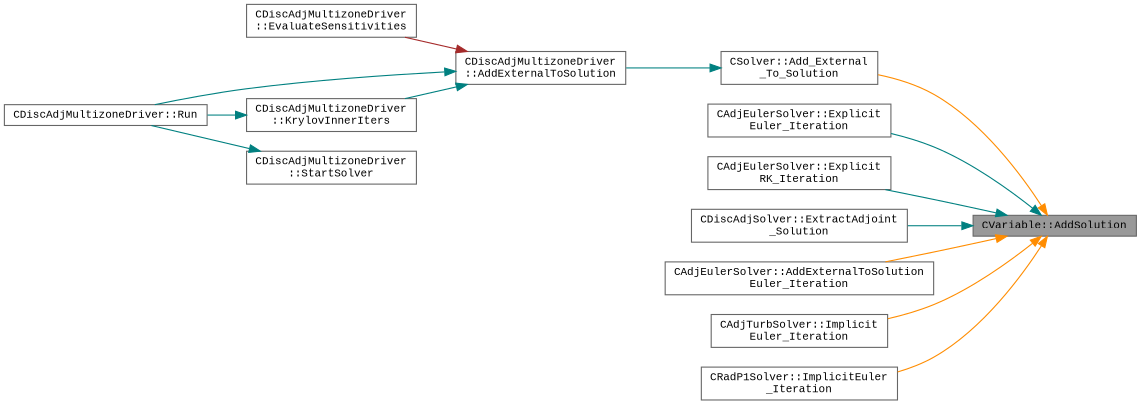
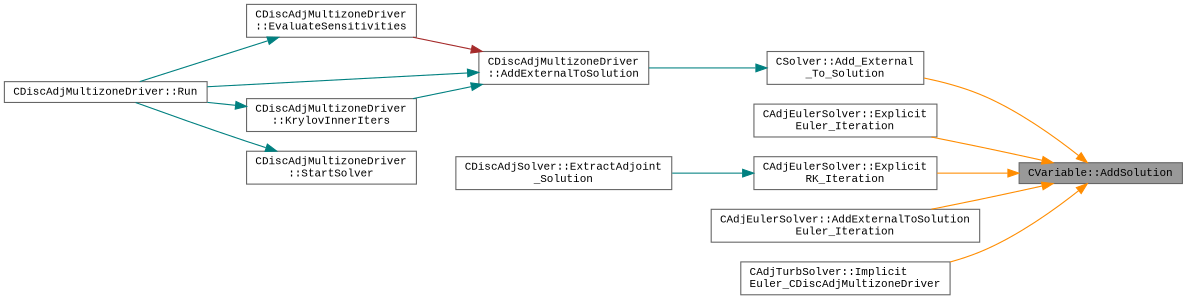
none -> (204, 61)
(966, 163) -> (987, 148)
(941, 201) -> (972, 173)
(935, 226) -> (707, 173)
(799, 331) -> (845, 278)
(799, 384) -> none
